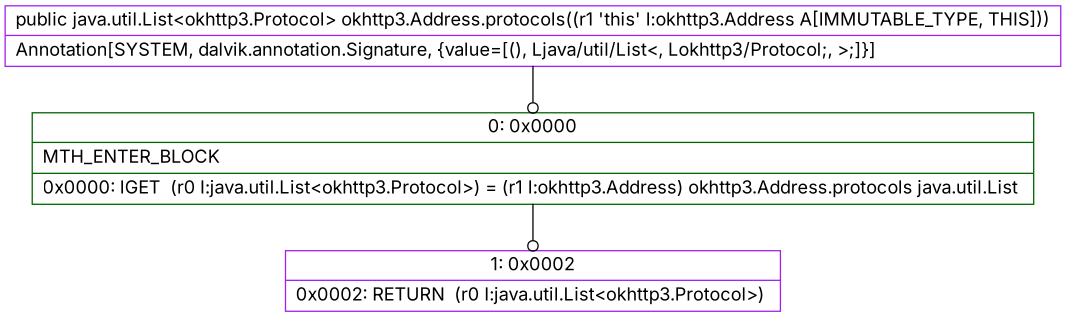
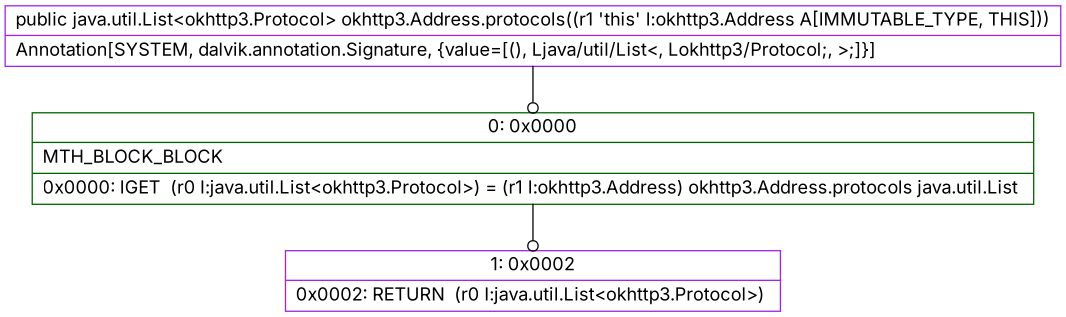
(132, 157) -> (133, 157)
